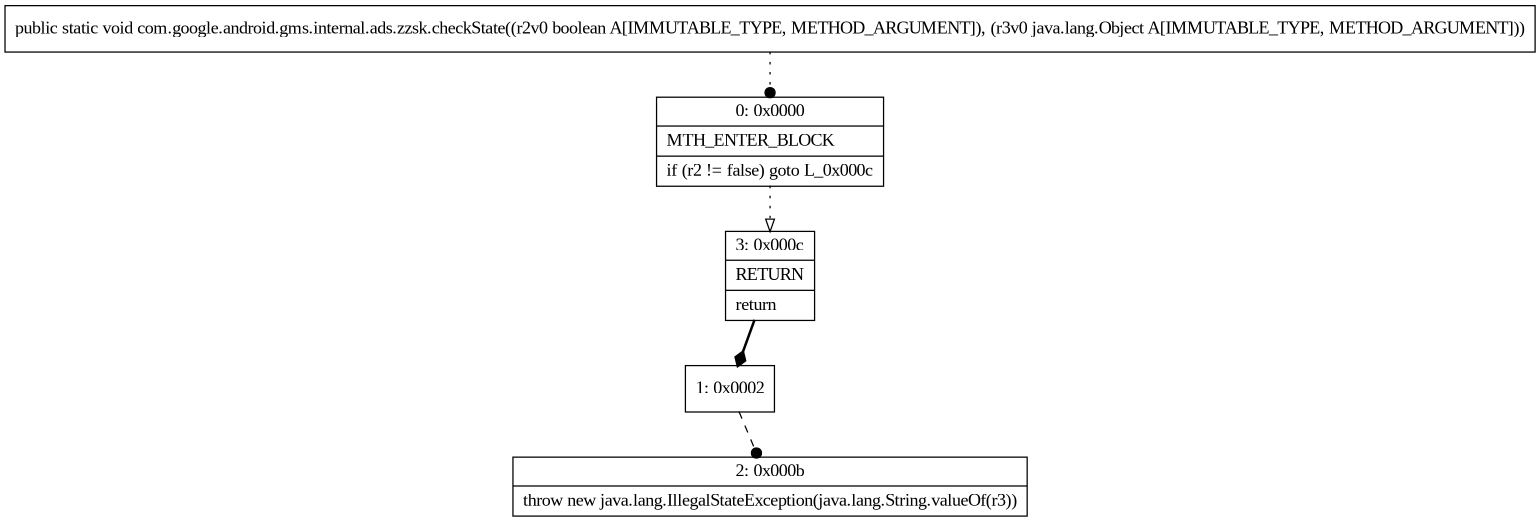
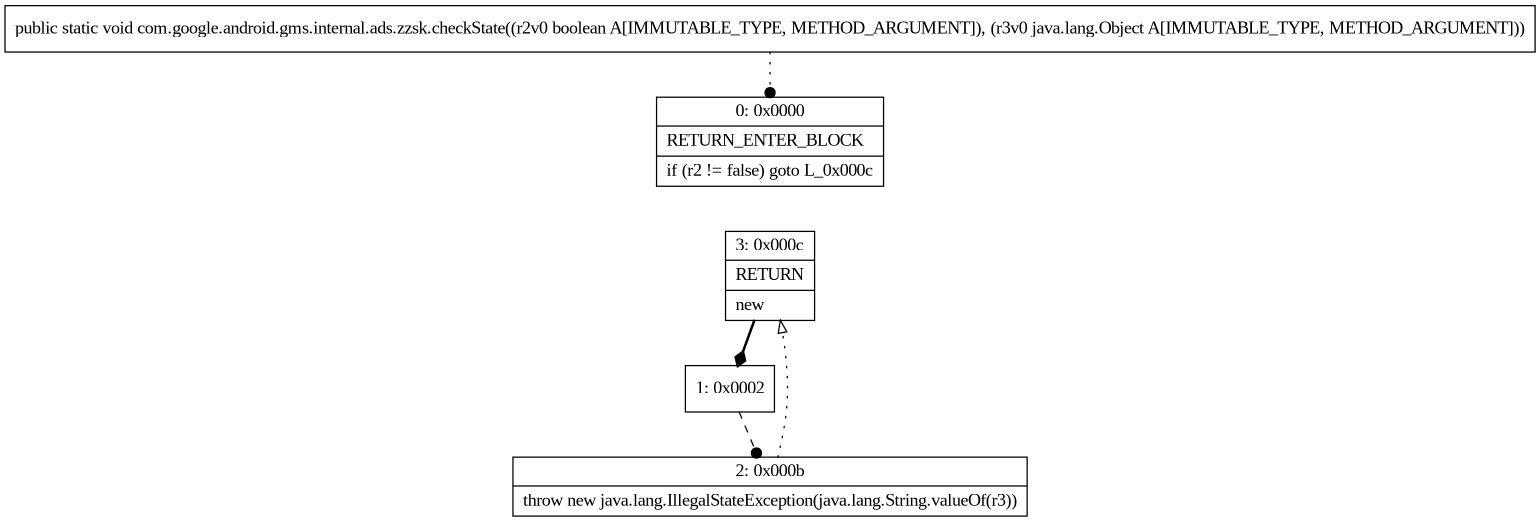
(751, 140) -> (765, 140)
(770, 202) -> (787, 396)
(756, 305) -> (750, 305)
